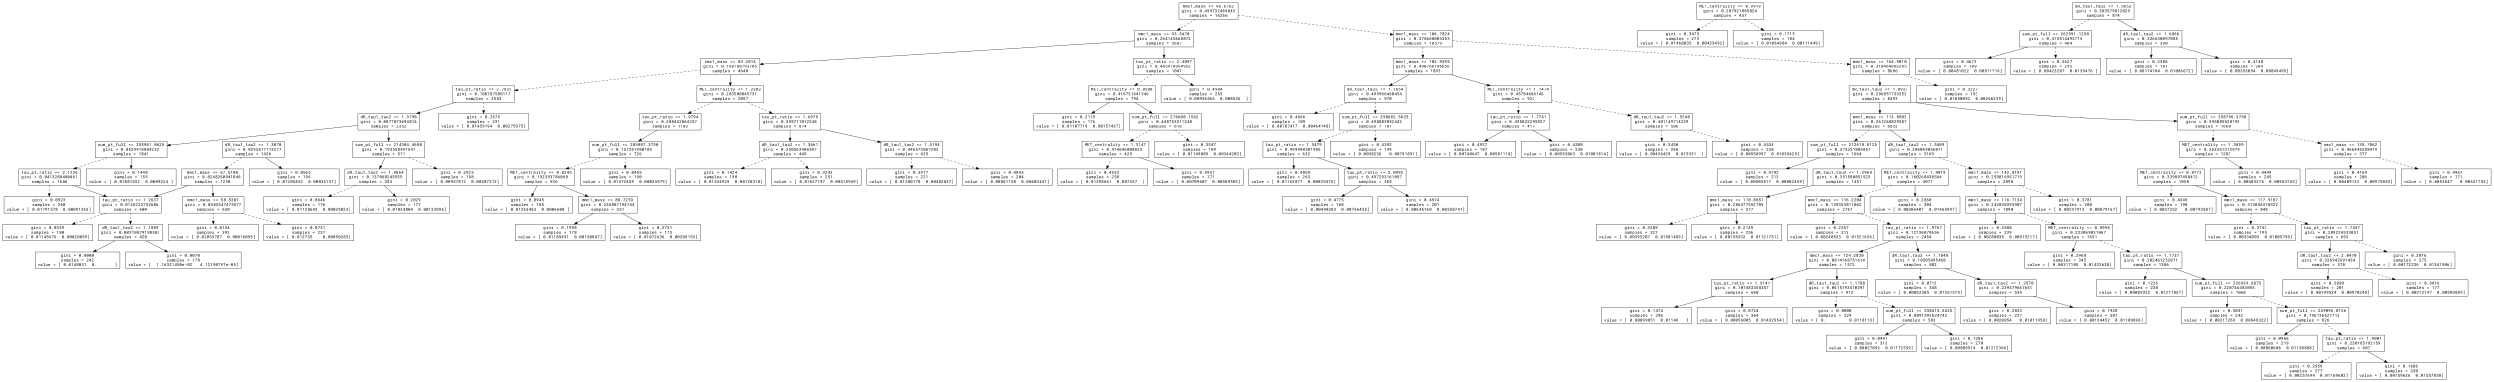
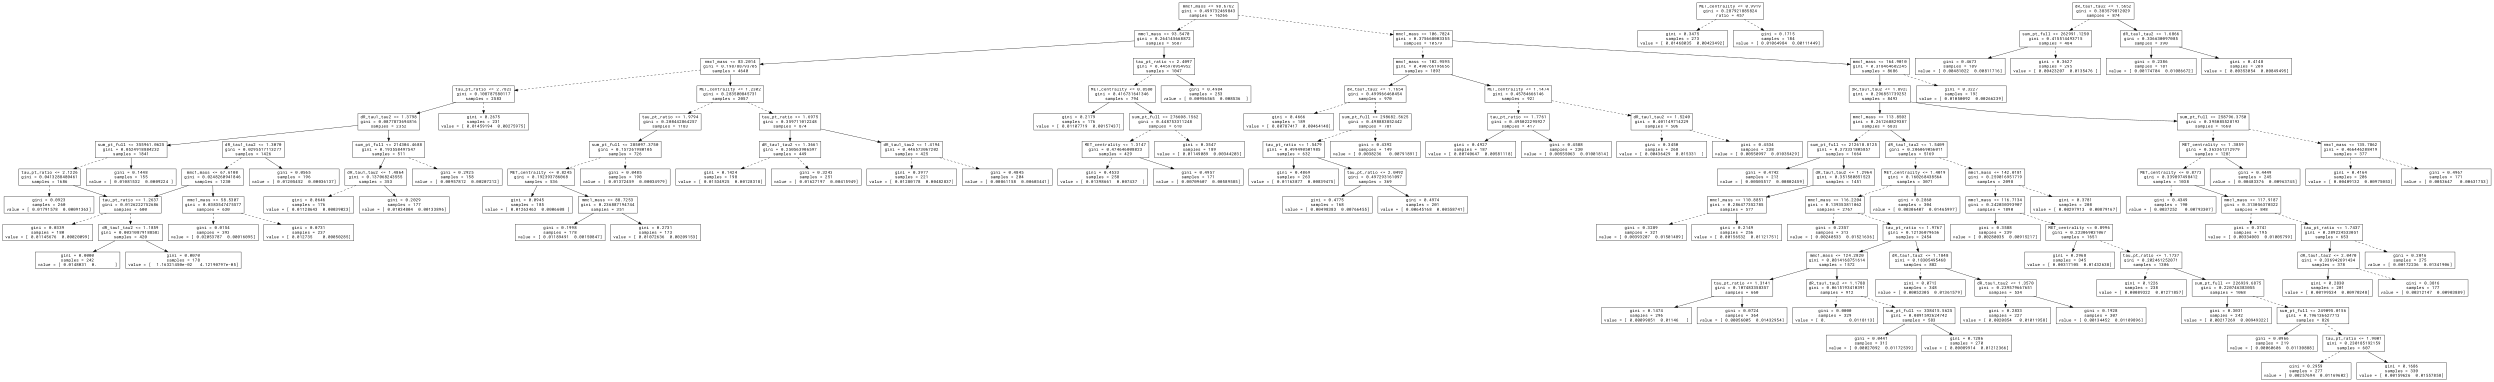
(1730, 11) -> (1730, 11)
(1650, 52) -> (1650, 52)
